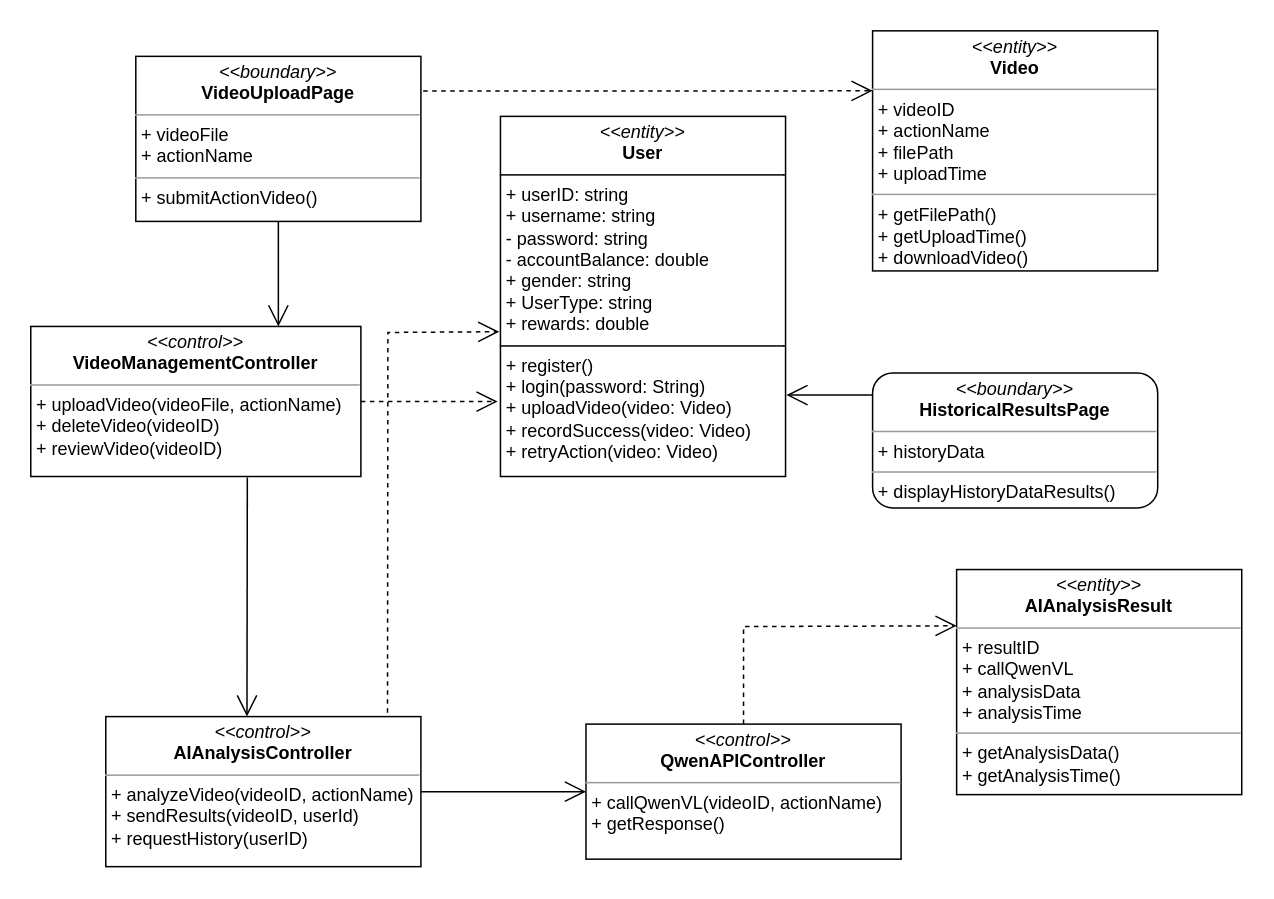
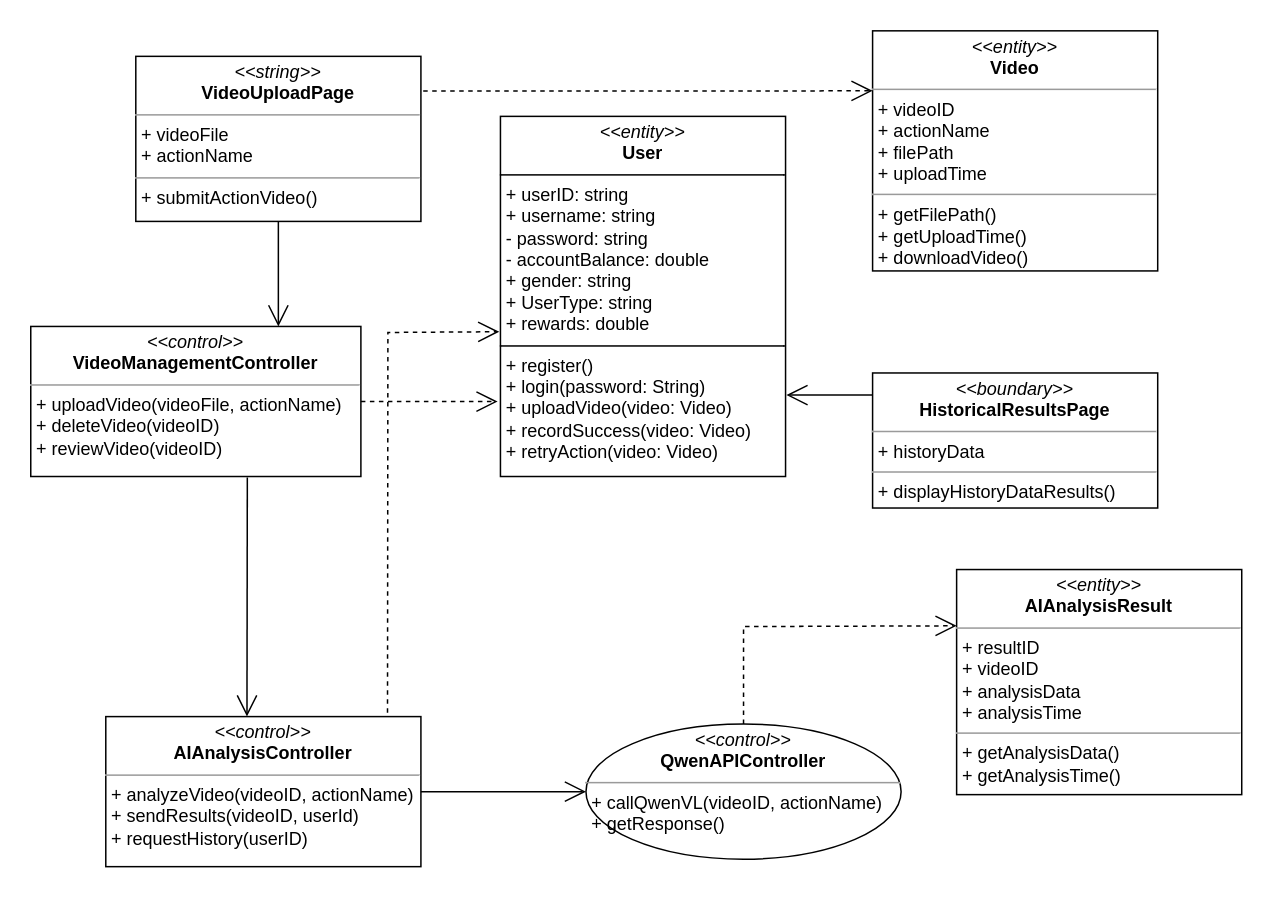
(232, 110) -> (232, 110)
(1015, 440) -> (1015, 440)
(1045, 656) -> (1045, 656)
(743, 791) -> (743, 791)
